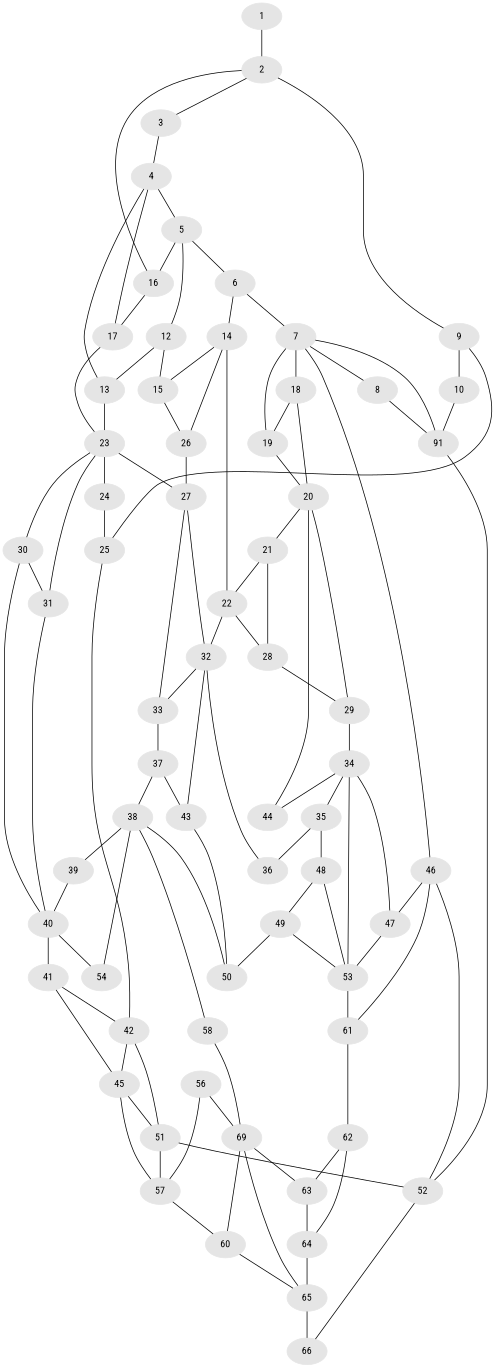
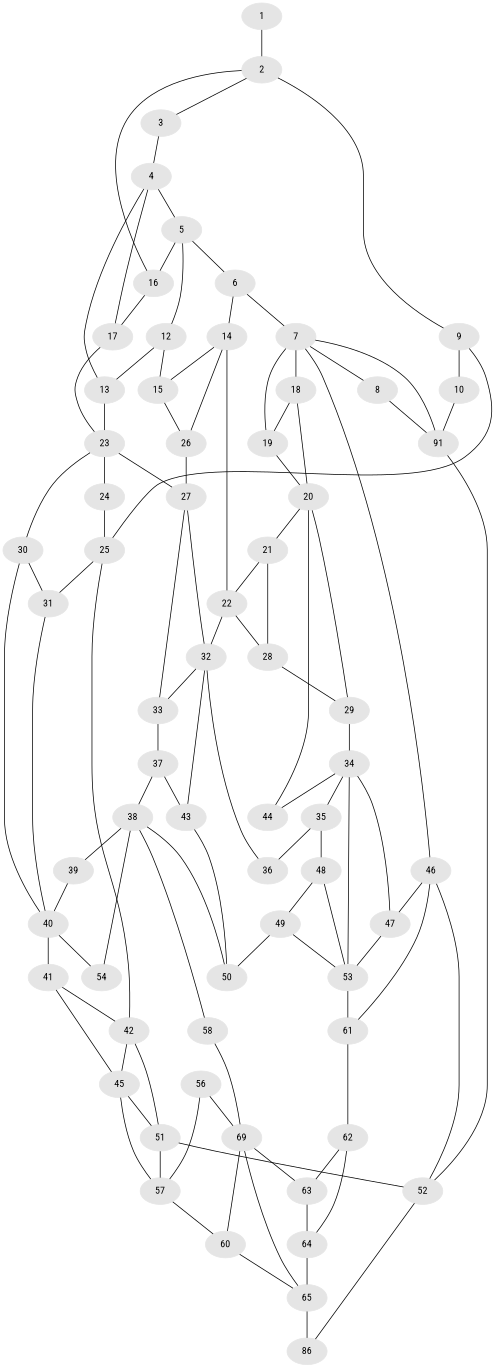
(65, 520) -> (76, 577)
(307, 1351) -> (307, 1351)
